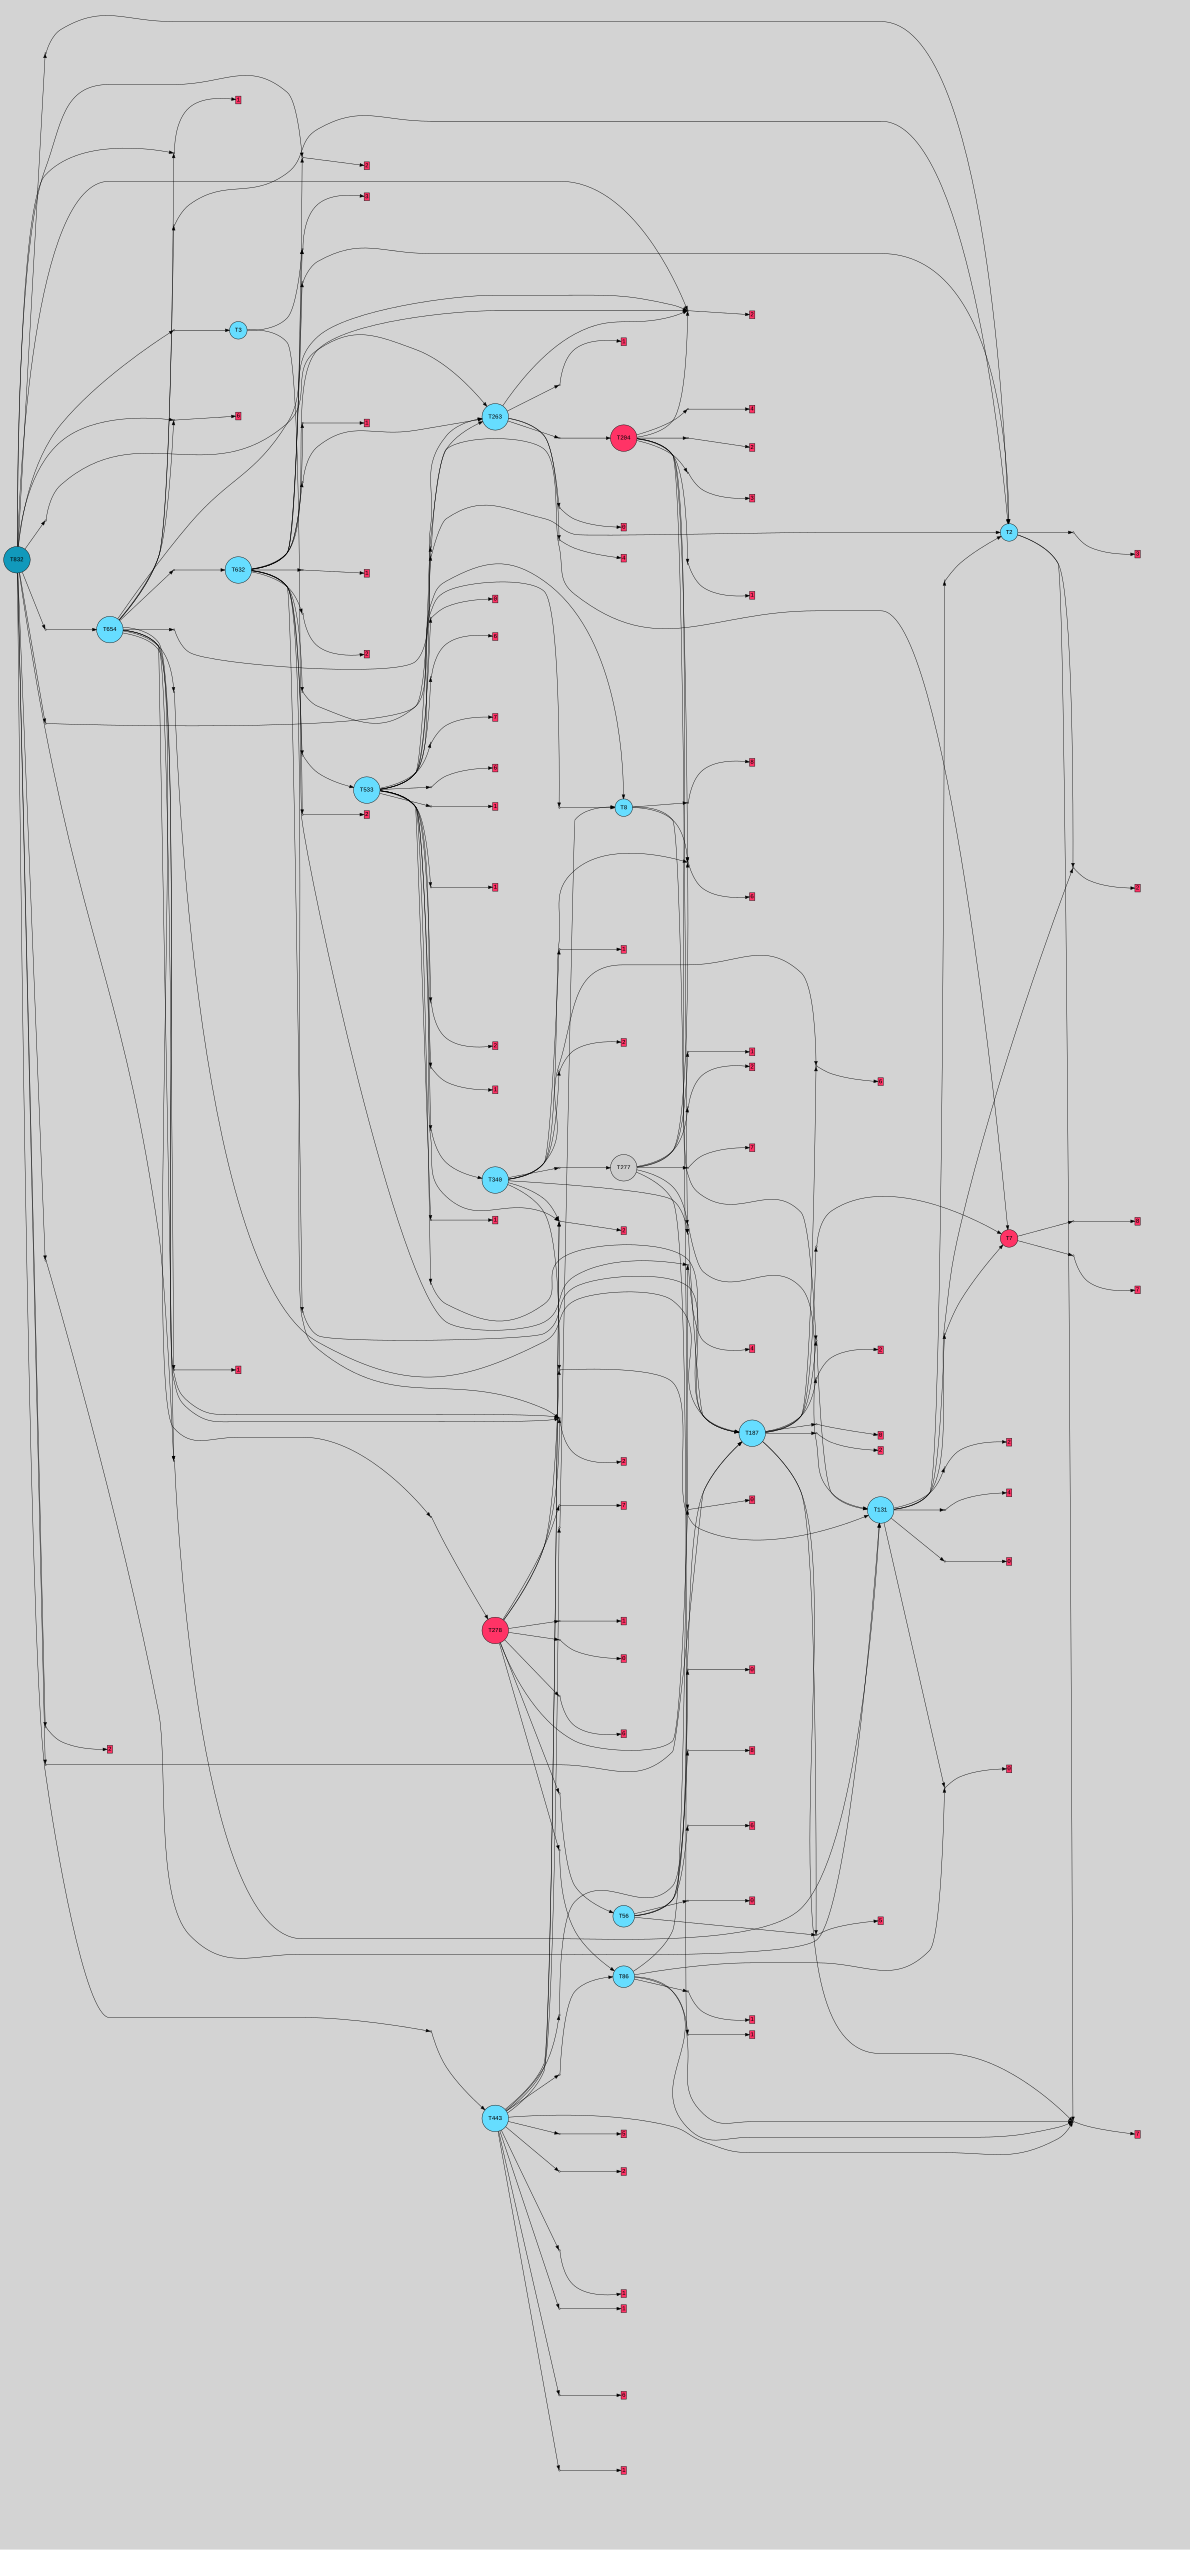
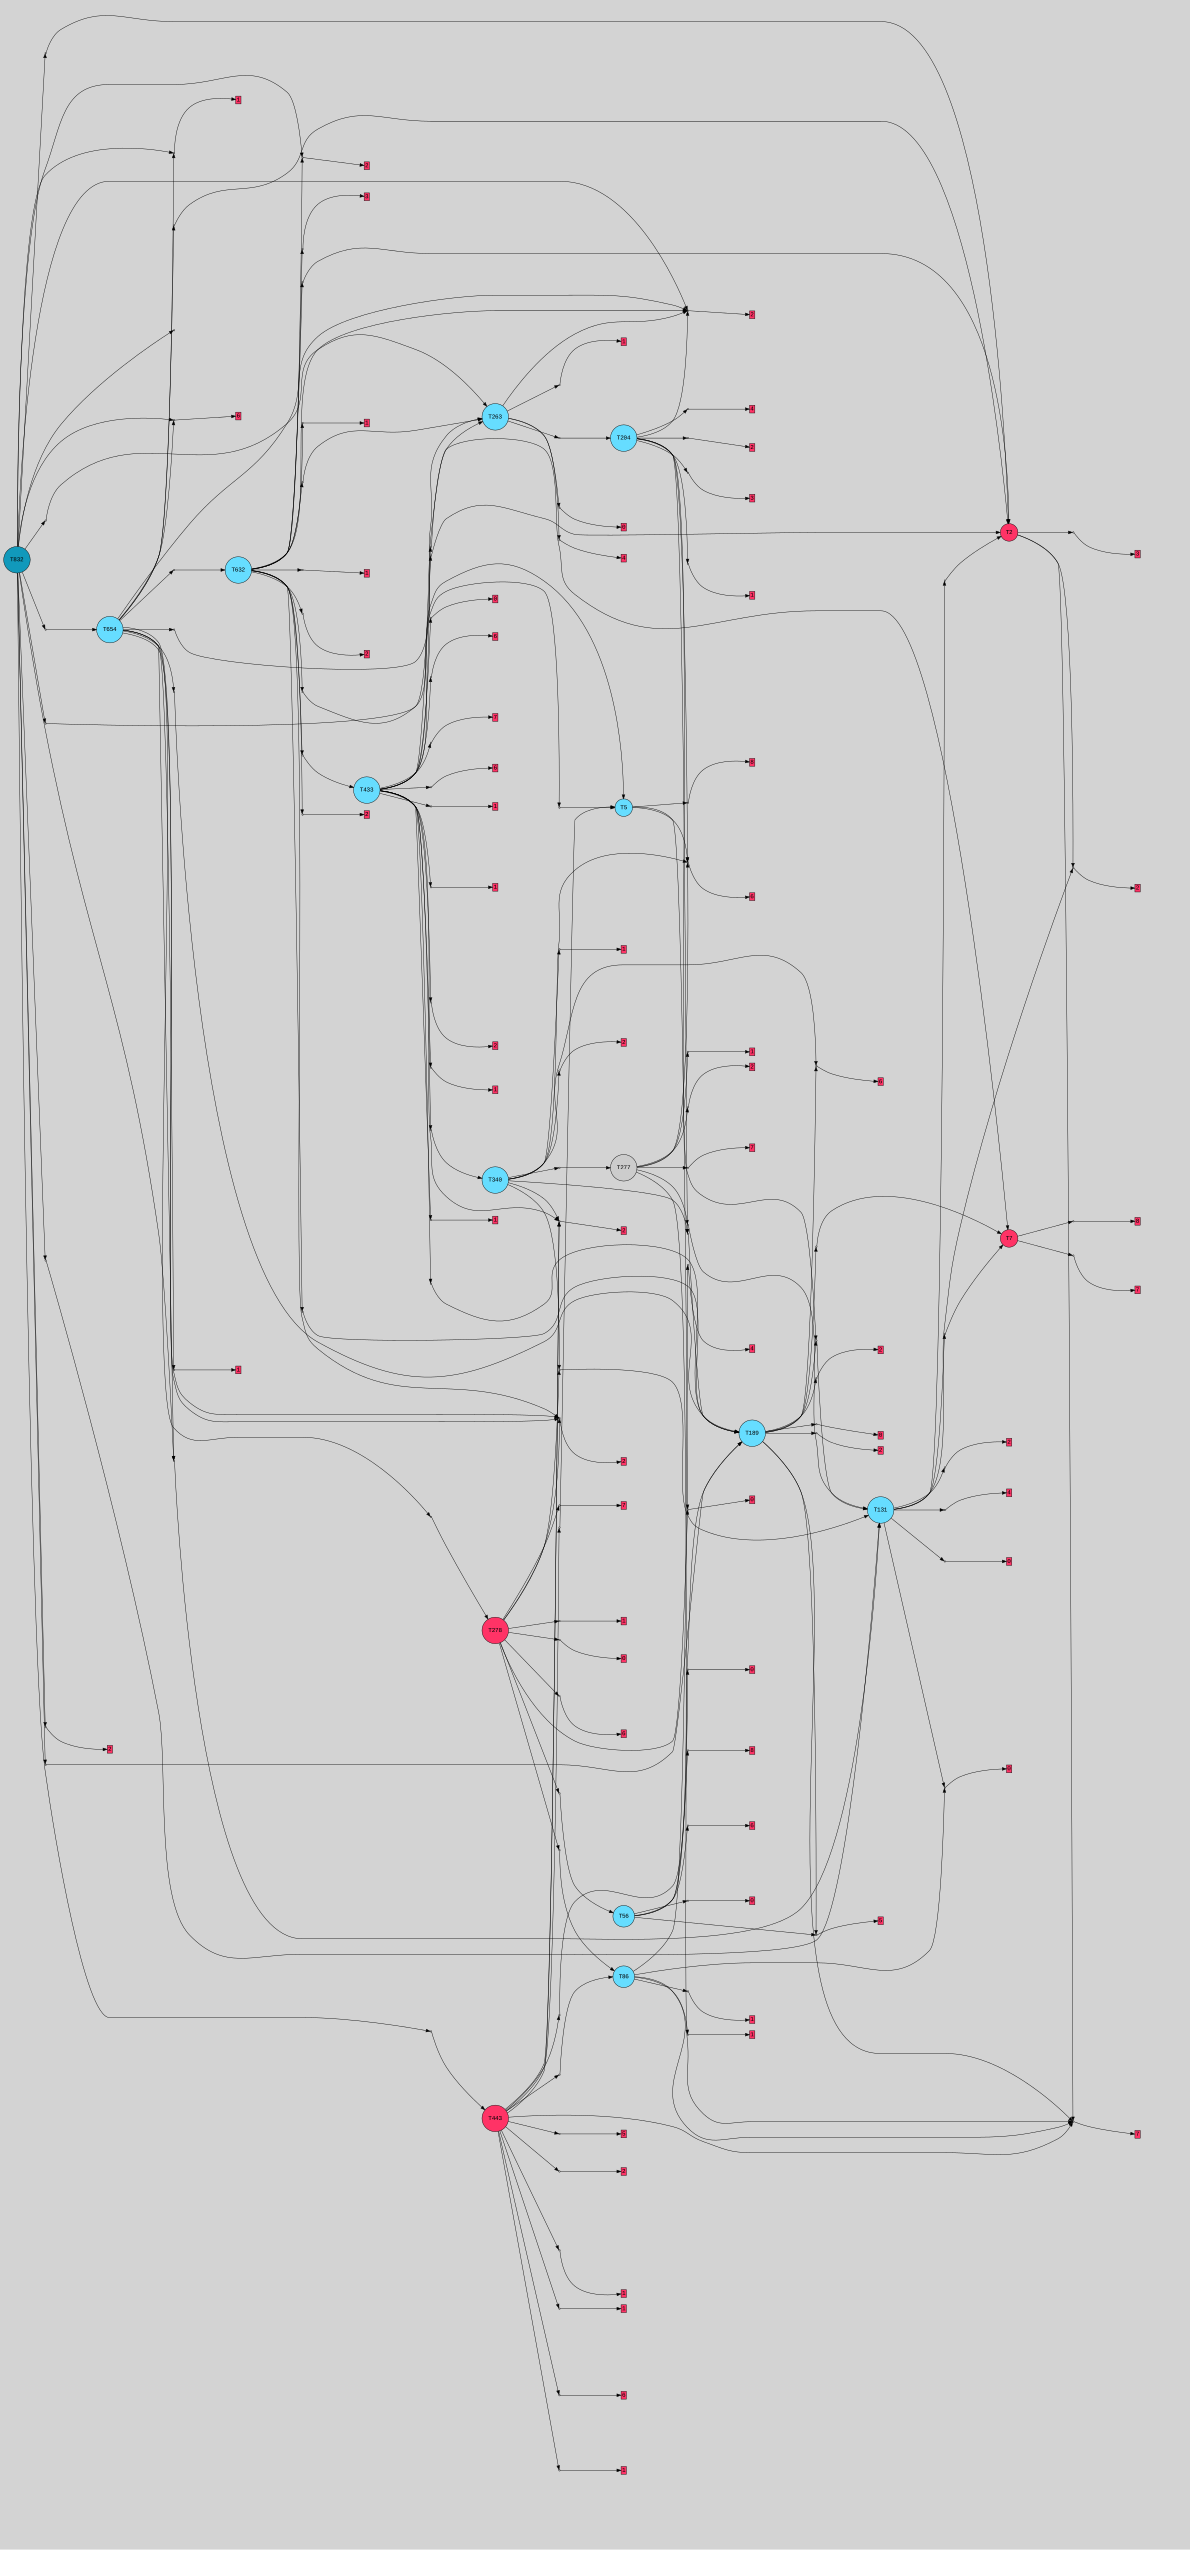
(238, 330) -> none
(624, 438) -> (624, 438)
(1009, 532) -> (1009, 532)
(367, 790) -> (367, 790)
(624, 808) -> (624, 808)
(752, 1433) -> (752, 1433)
(495, 2118) -> (495, 2118)
